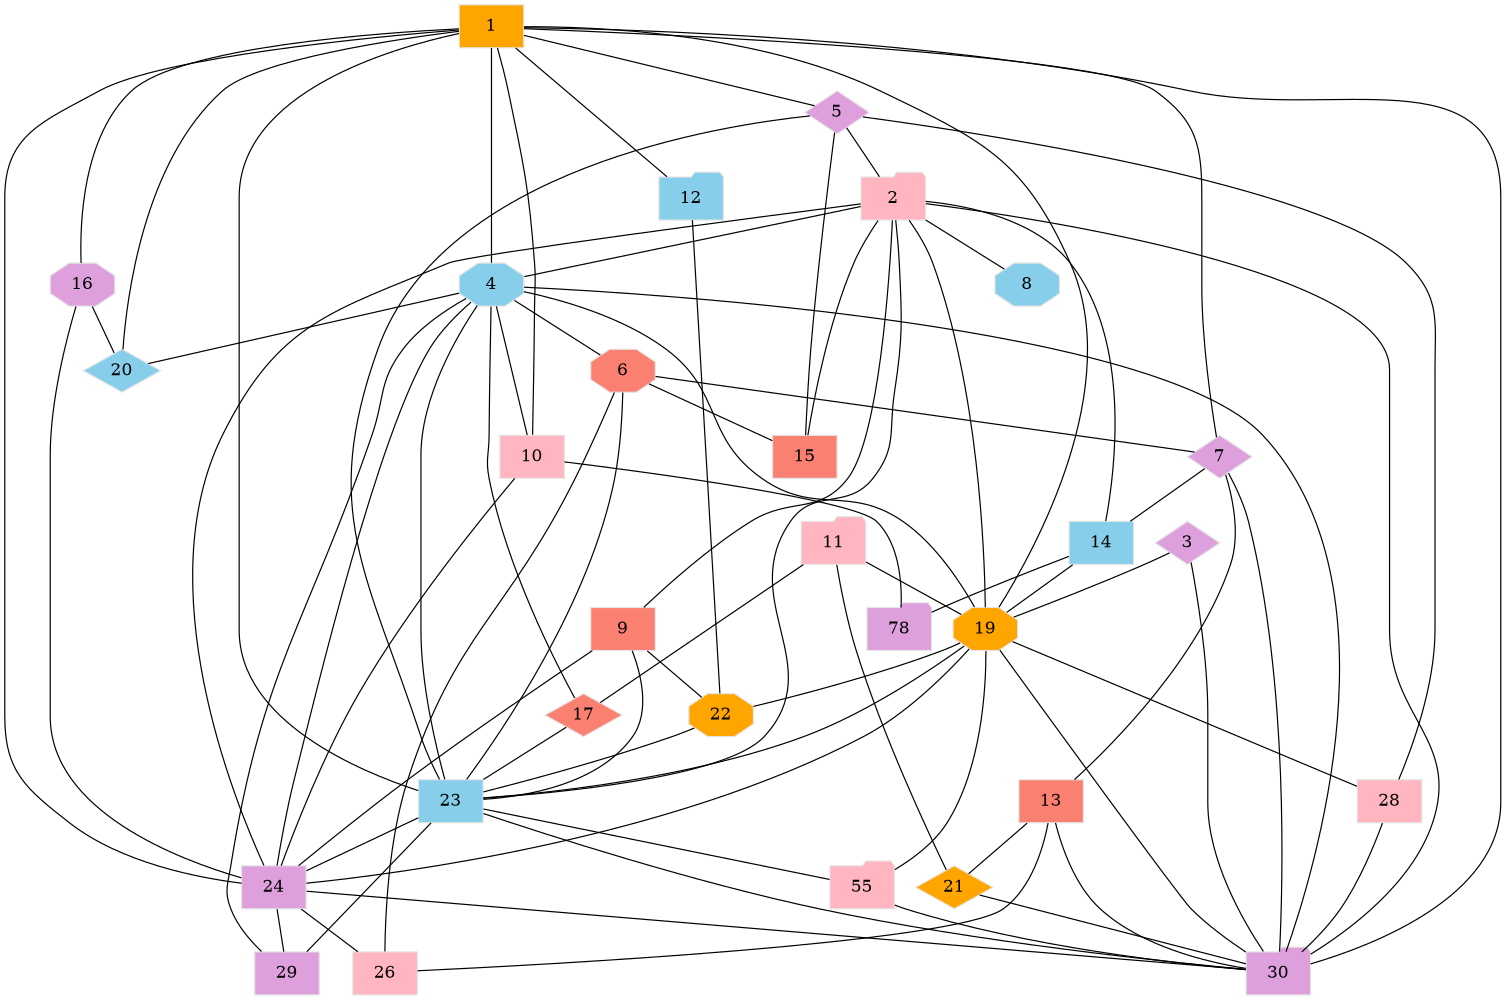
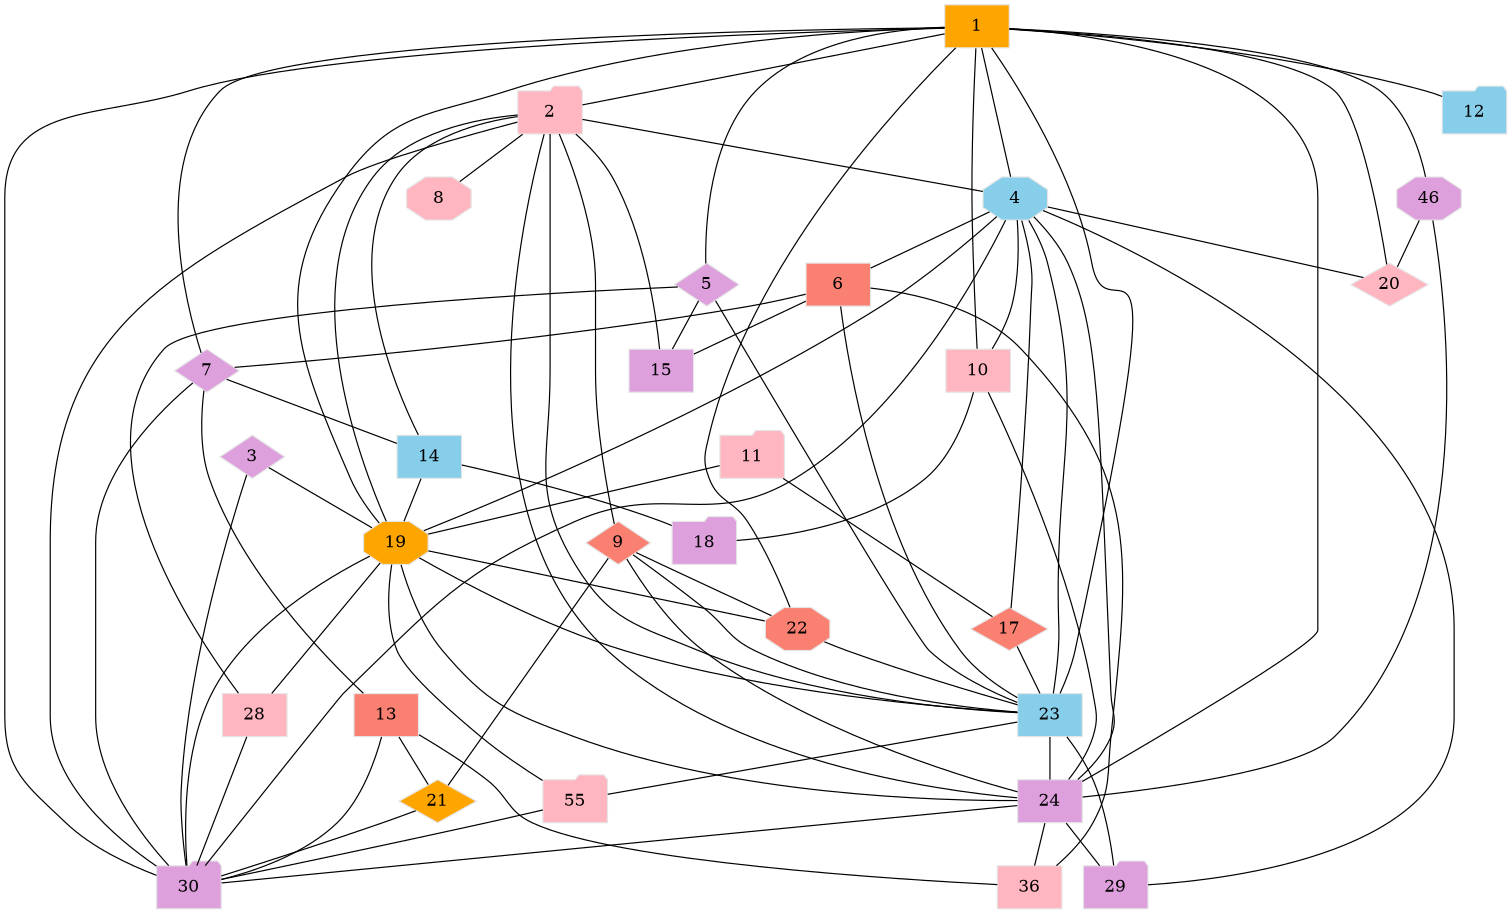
(863, 152) -> (764, 69)
(83, 285) -> (1429, 199)
(1027, 285) -> (439, 199)
(122, 371) -> (1390, 285)
(623, 371) -> (838, 285)
(706, 457) -> (773, 282)
(805, 457) -> (661, 371)
(623, 629) -> (618, 543)
(899, 629) -> (704, 543)
(878, 713) -> (528, 672)
(721, 715) -> (798, 629)
(859, 917) -> none
(287, 973) -> (1116, 887)
(385, 973) -> (1030, 887)
